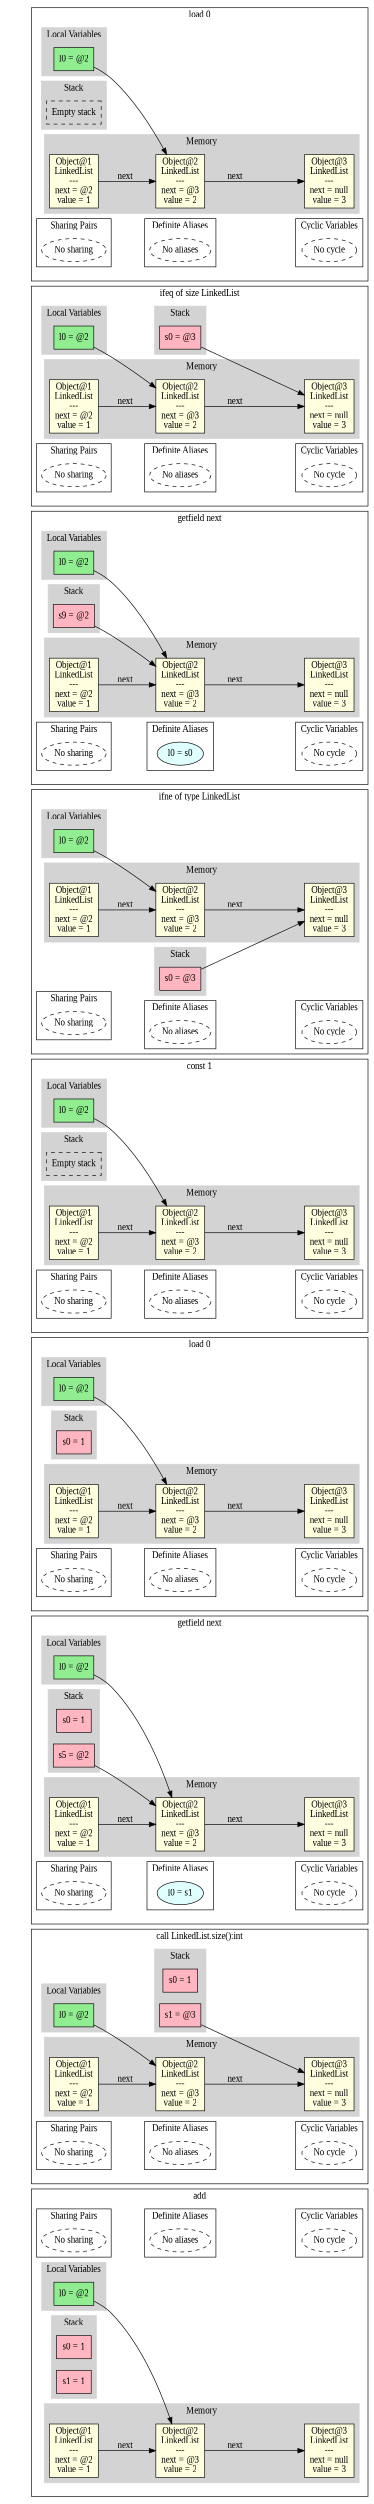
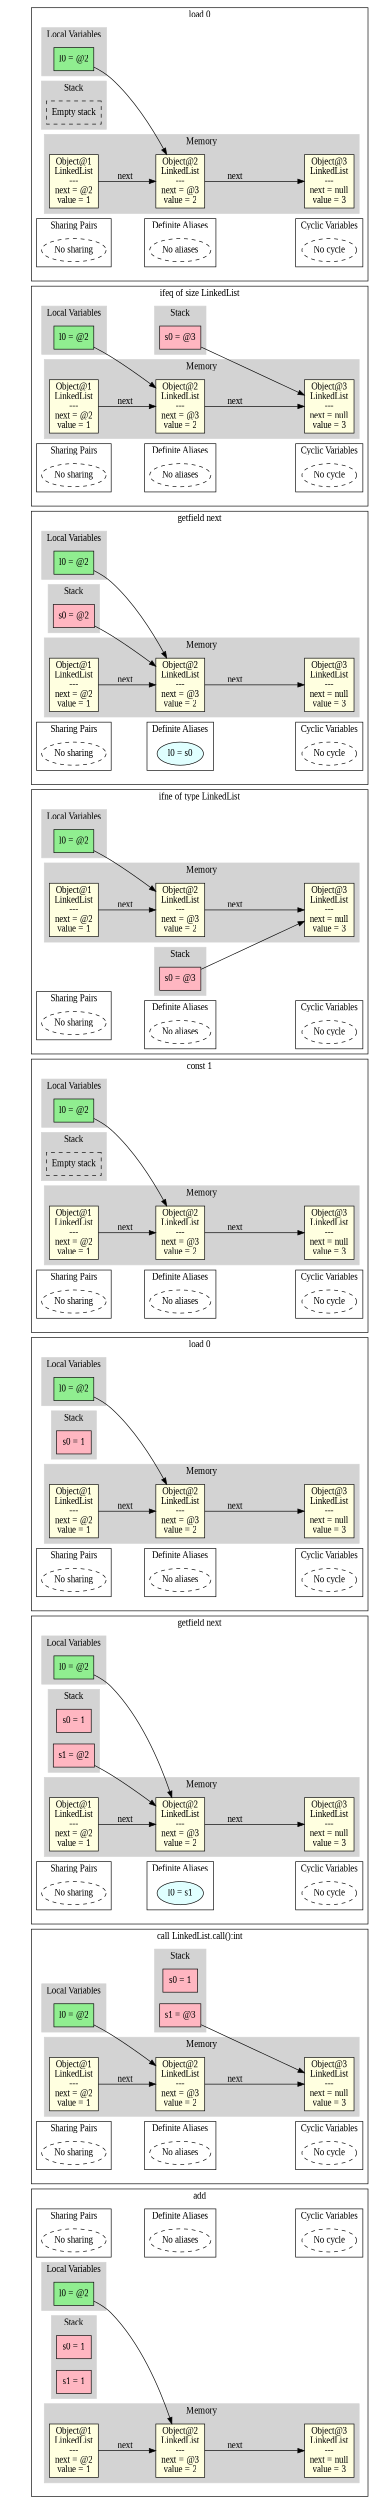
(74, 616) -> (74, 616)
(74, 1756) -> (74, 1756)
(200, 1937) -> (200, 1937)
